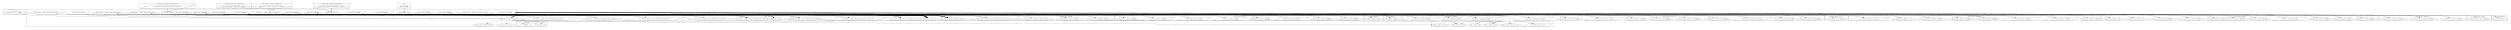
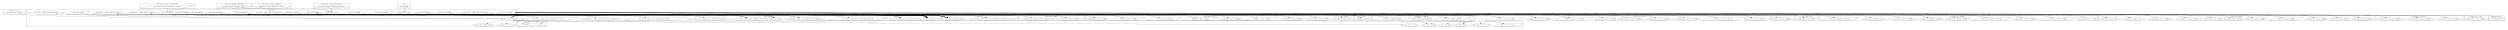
(1070, 19) -> none
none -> (2025, 19)
